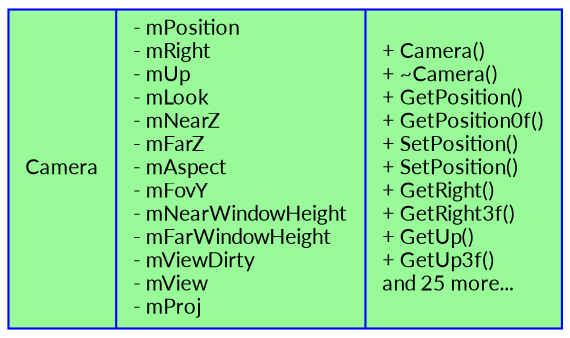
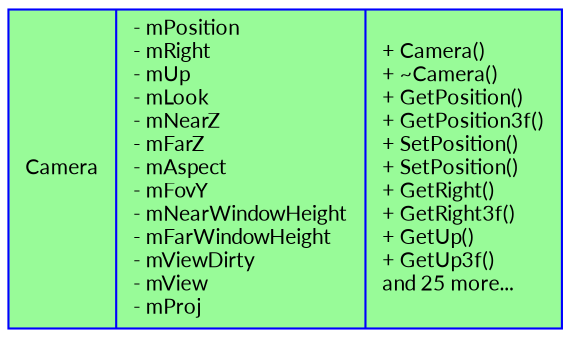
(464, 121) -> (464, 121)
